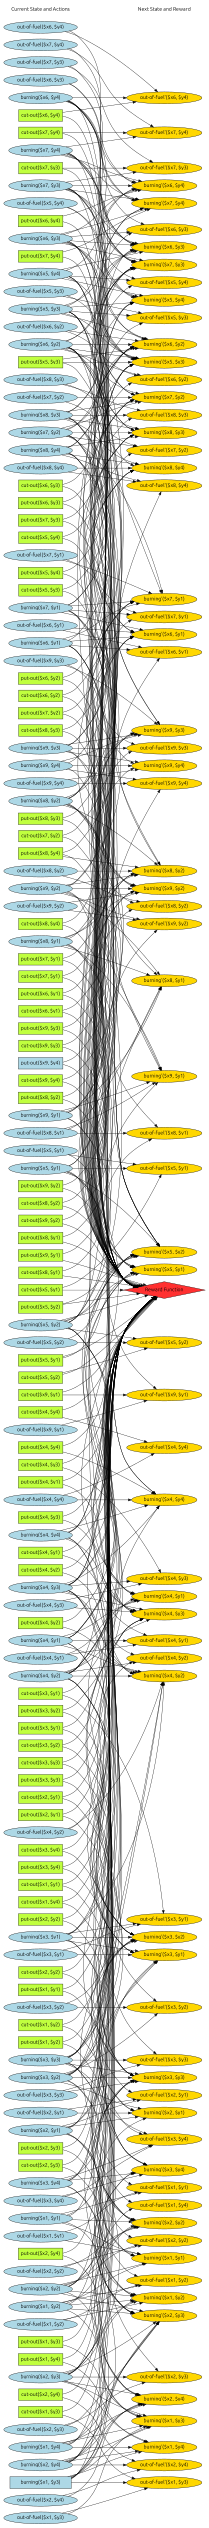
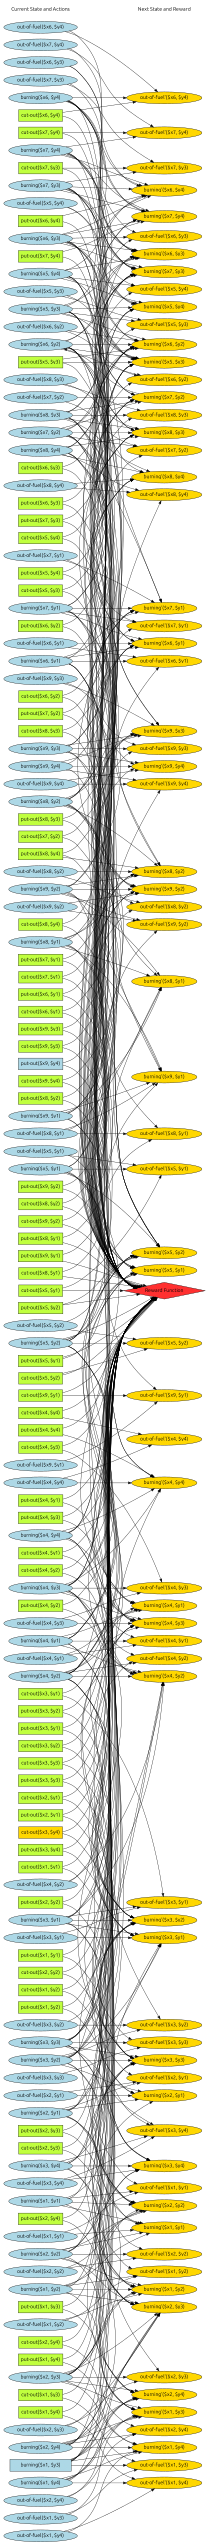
(87, 359) -> (114, 383)
(41, 1850) -> (41, 1833)
(117, 2084) -> none
none -> (41, 2536)
